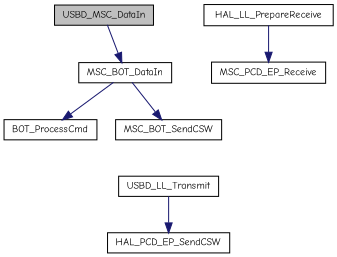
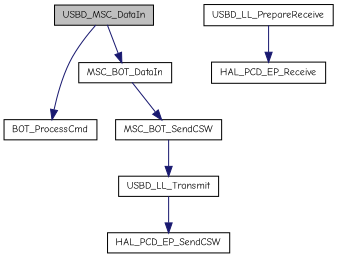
(269, 15) -> (269, 15)
(269, 73) -> (269, 73)
(92, 98) -> (69, 64)
none -> (169, 153)
